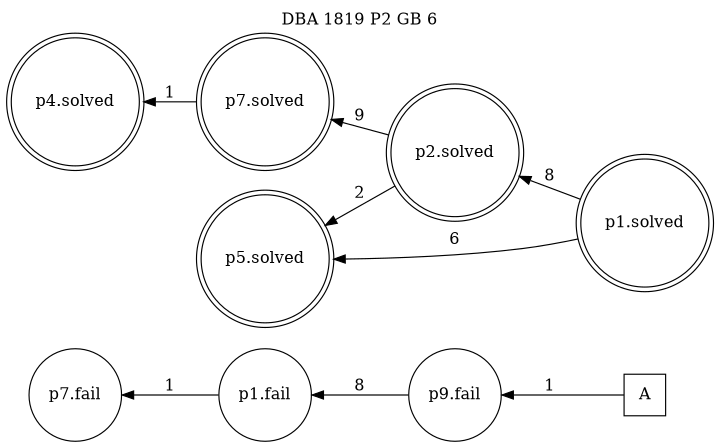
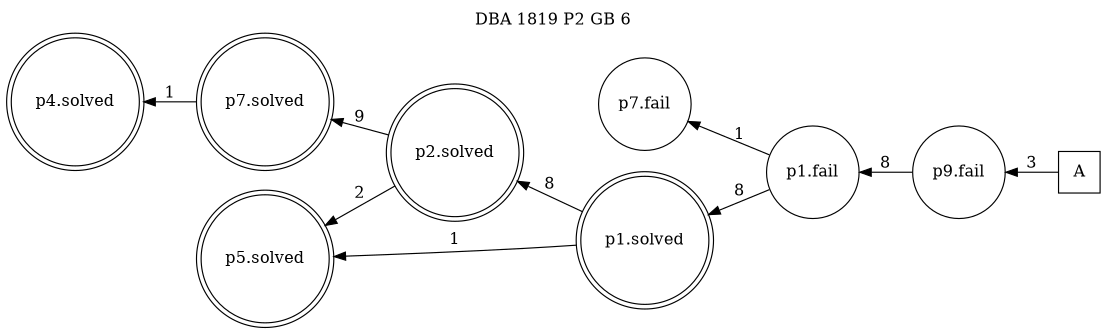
none -> (745, 200)
(455, 240) -> (455, 240)
(550, 386) -> (1032, 164)
